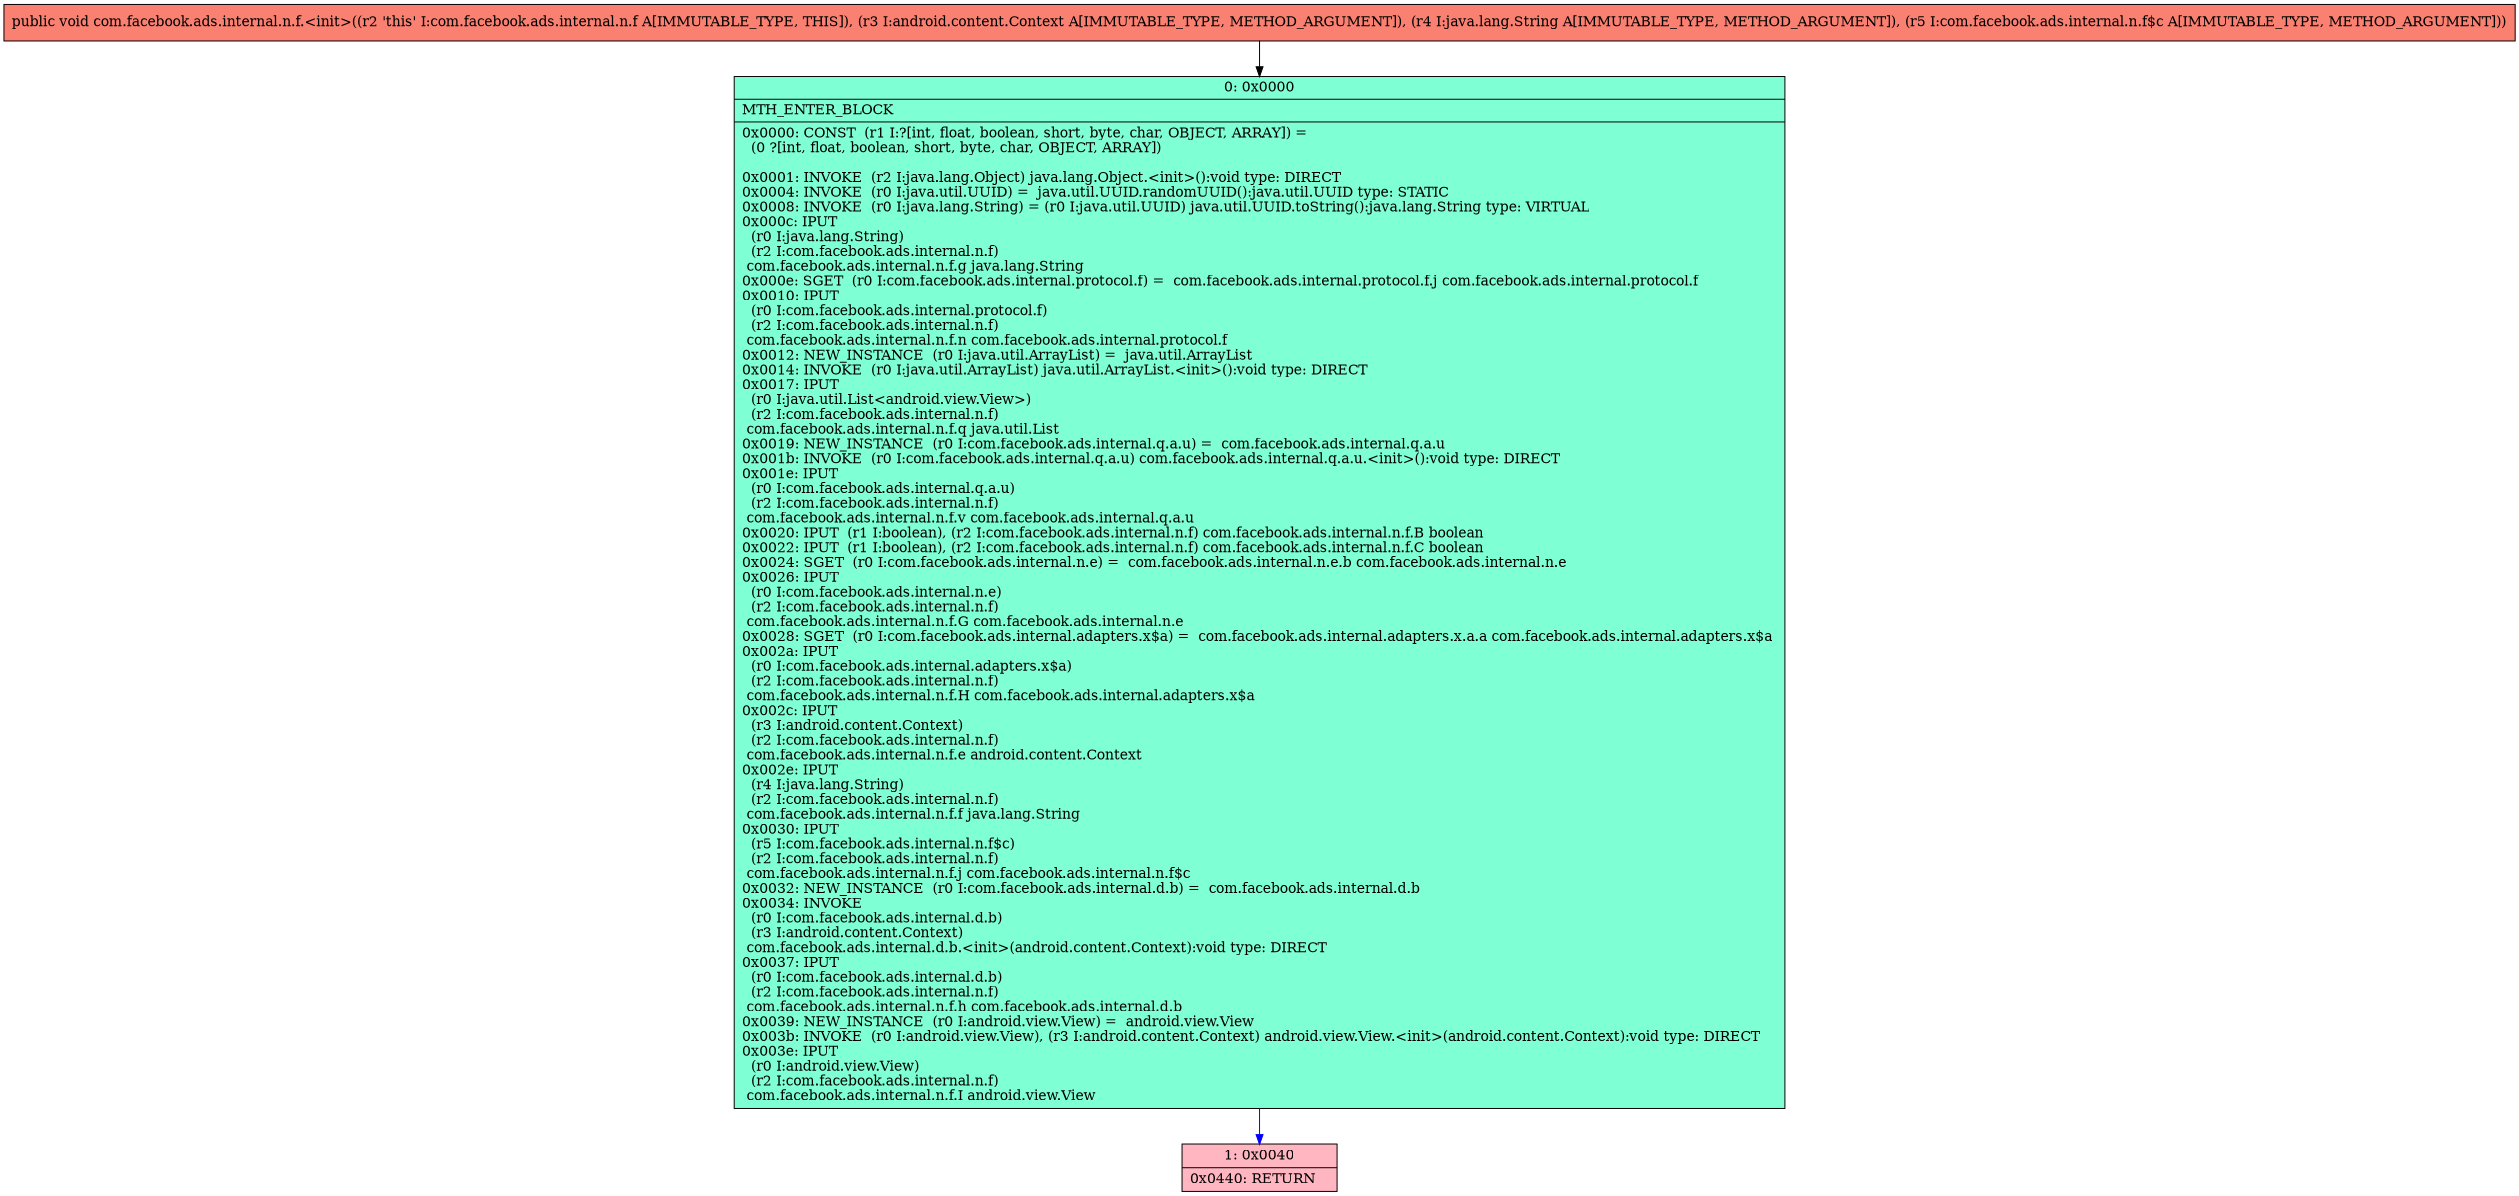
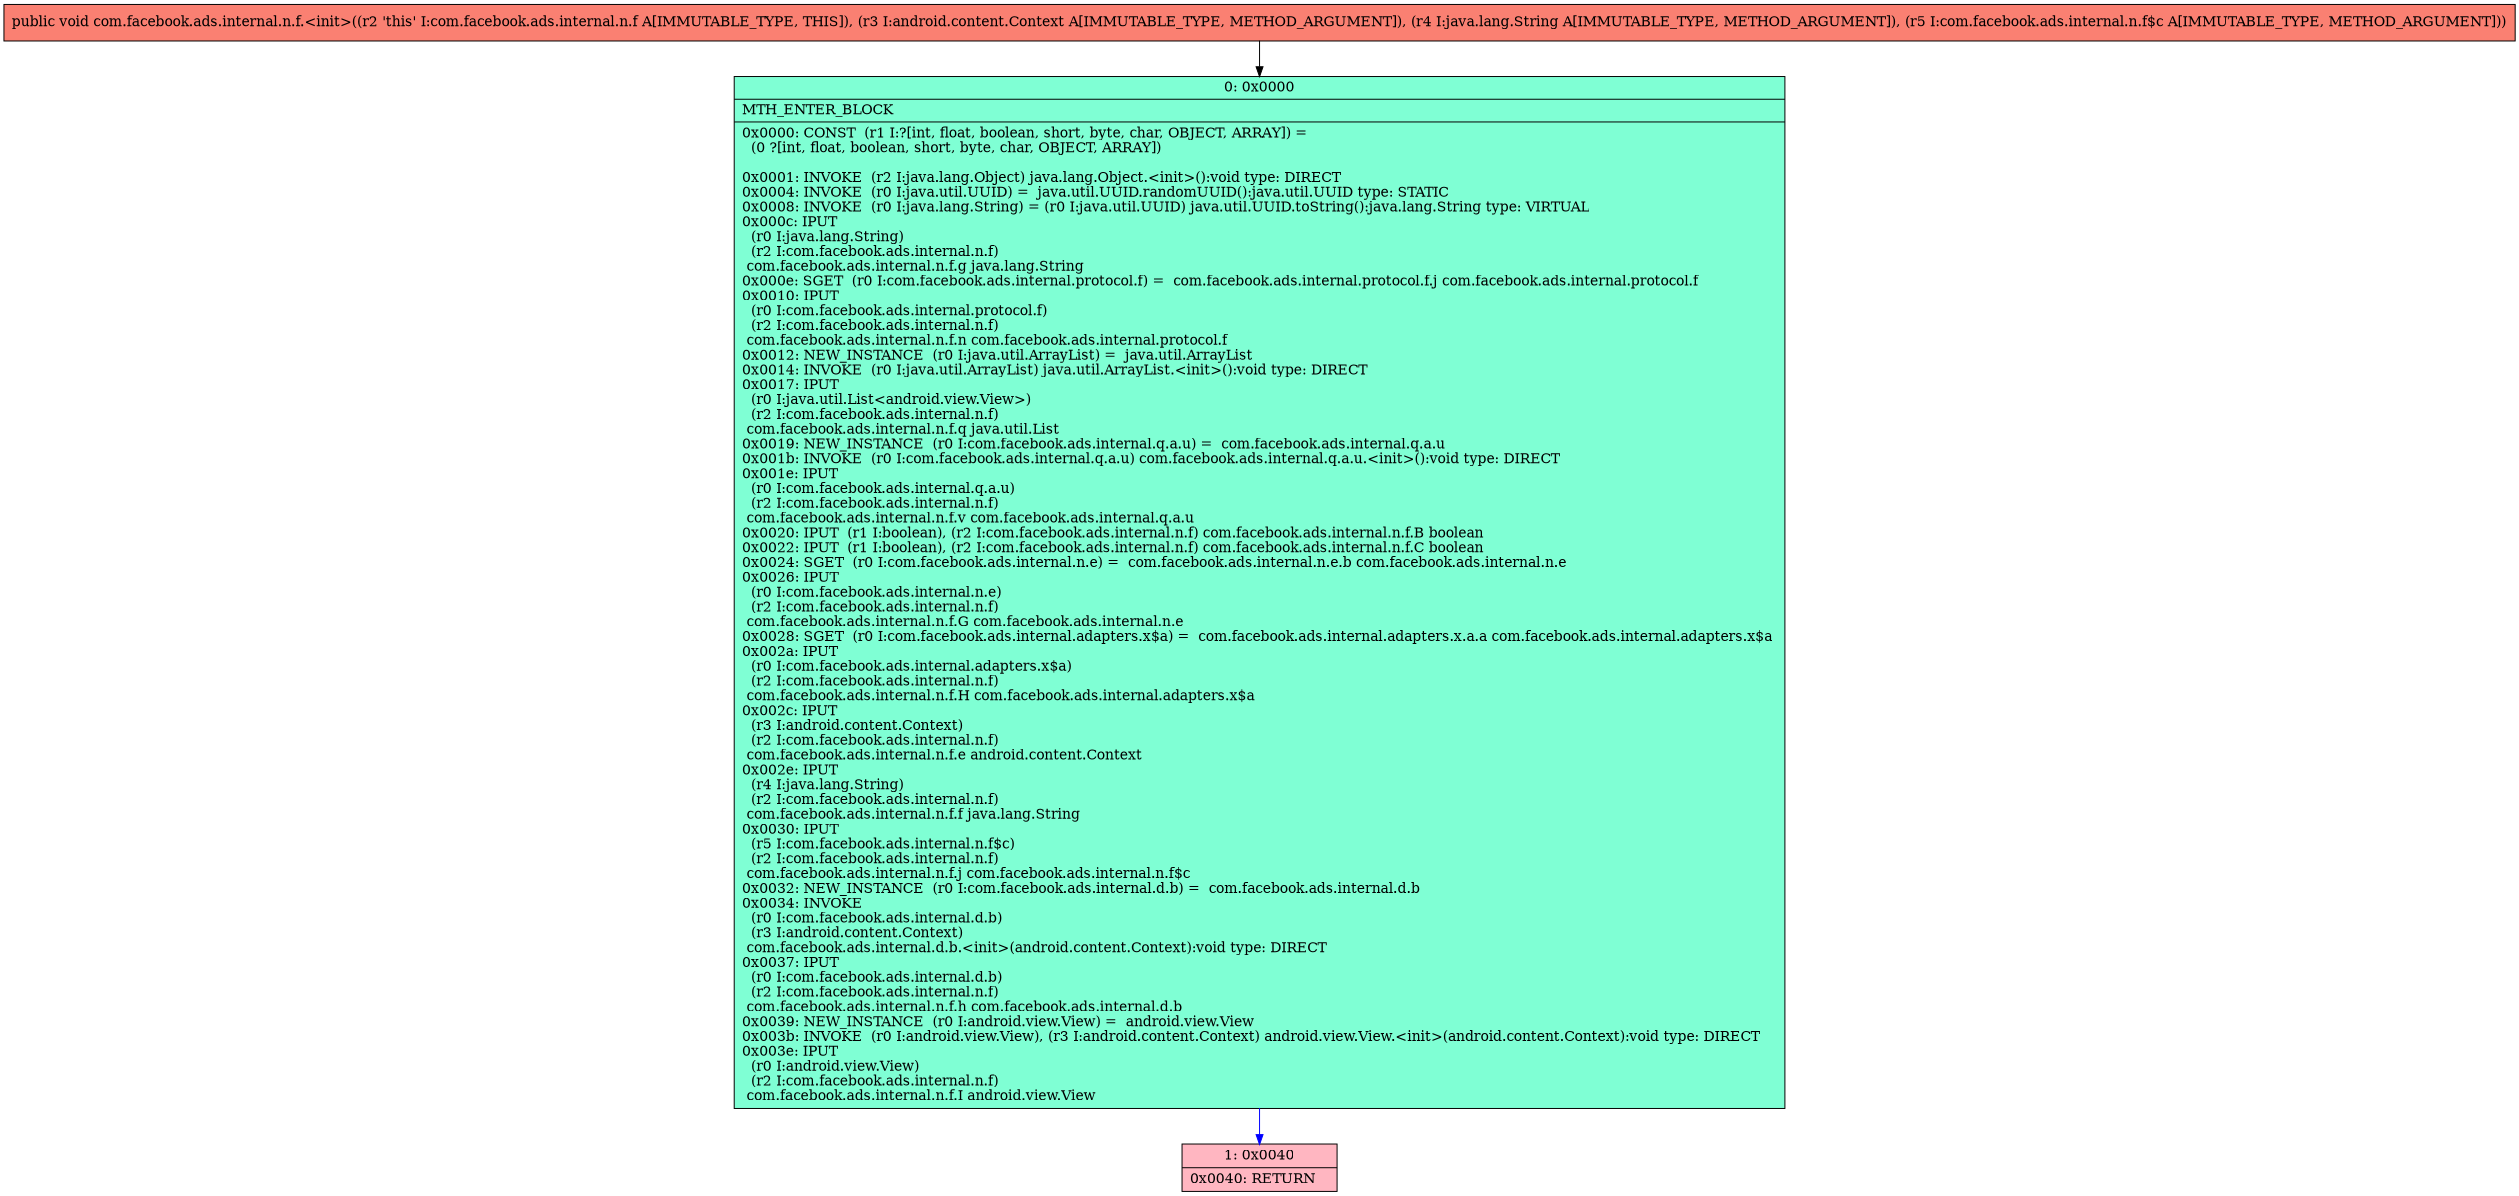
(1260, 1179) -> (1260, 1179)
